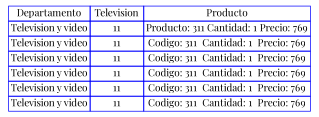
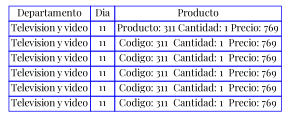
(117, 13) -> (103, 13)
